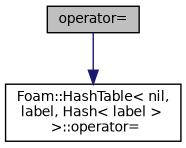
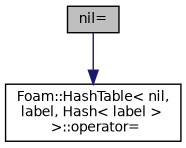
(93, 19) -> (93, 19)
